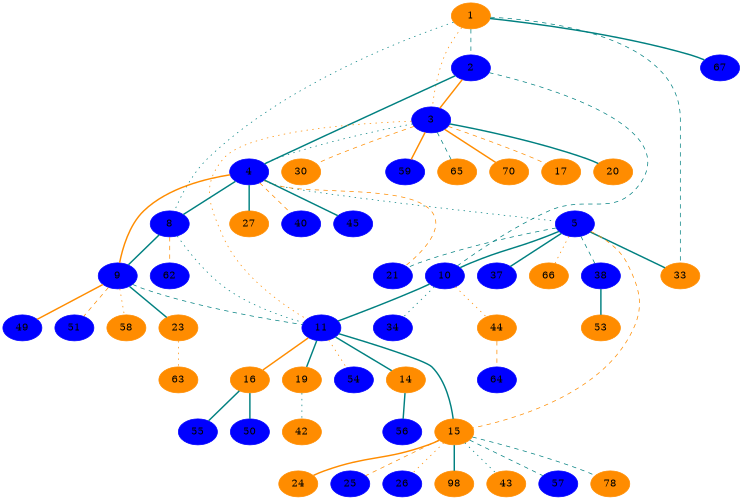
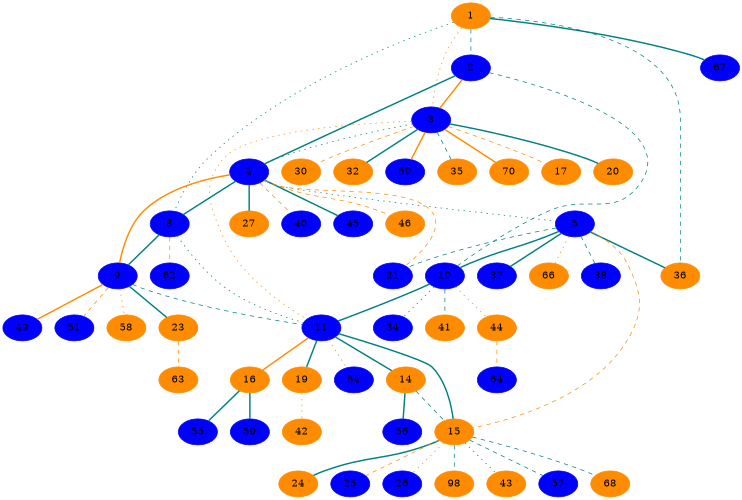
none -> (353, 172)
(457, 172) -> (457, 172)
none -> (405, 224)
(680, 276) -> (680, 276)
none -> (445, 328)
(601, 328) -> none
(178, 354) -> (178, 354)
(302, 406) -> (302, 406)
none -> (430, 406)
(376, 458) -> (376, 458)
(454, 458) -> (454, 458)
(610, 484) -> (610, 484)
